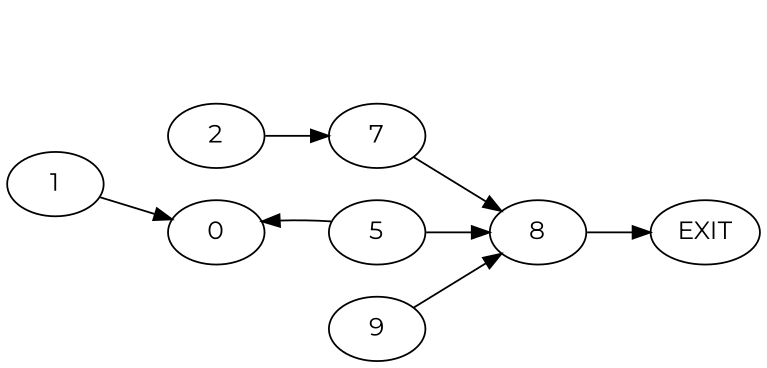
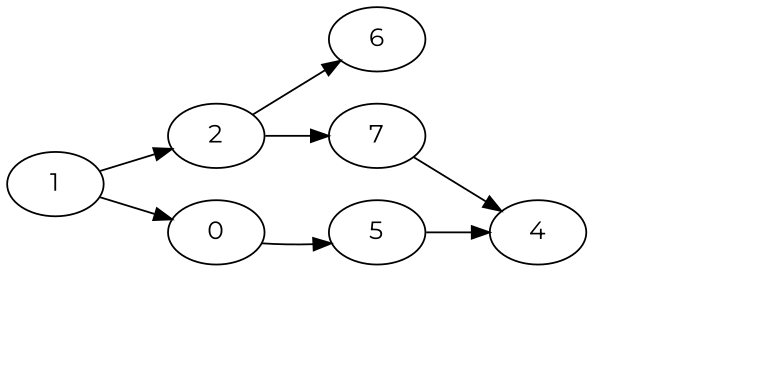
none -> (377, 39)
none -> (127, 163)
(306, 220) -> (288, 244)
(538, 232) -> (538, 232)
(705, 232) -> none
(377, 329) -> none
